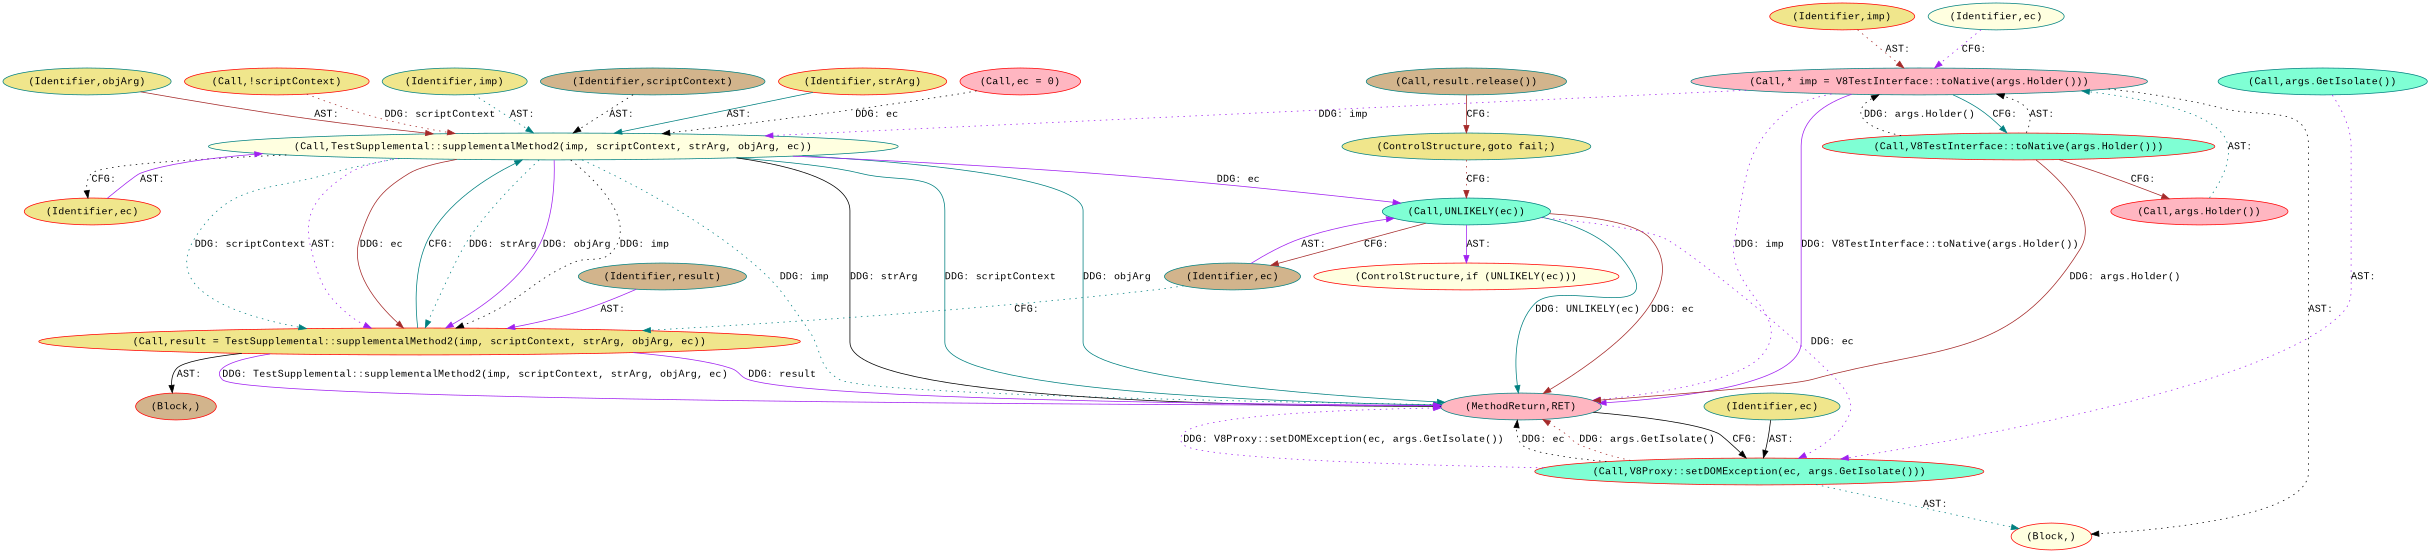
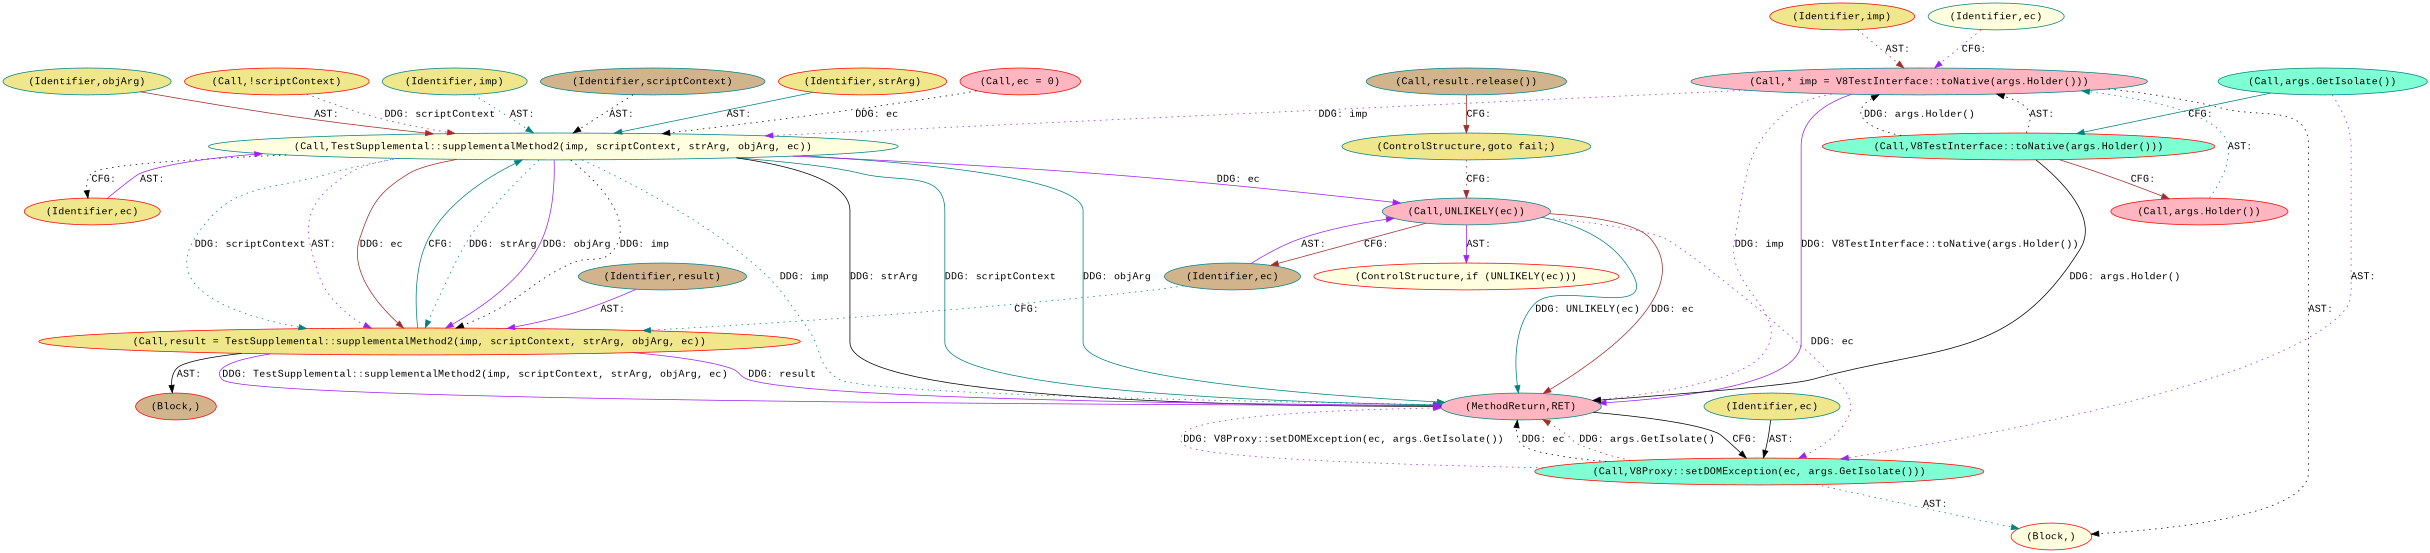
(1979, 109) -> (2173, 114)
(1466, 211) -> (1466, 211)
(1912, 357) -> (1912, 357)
